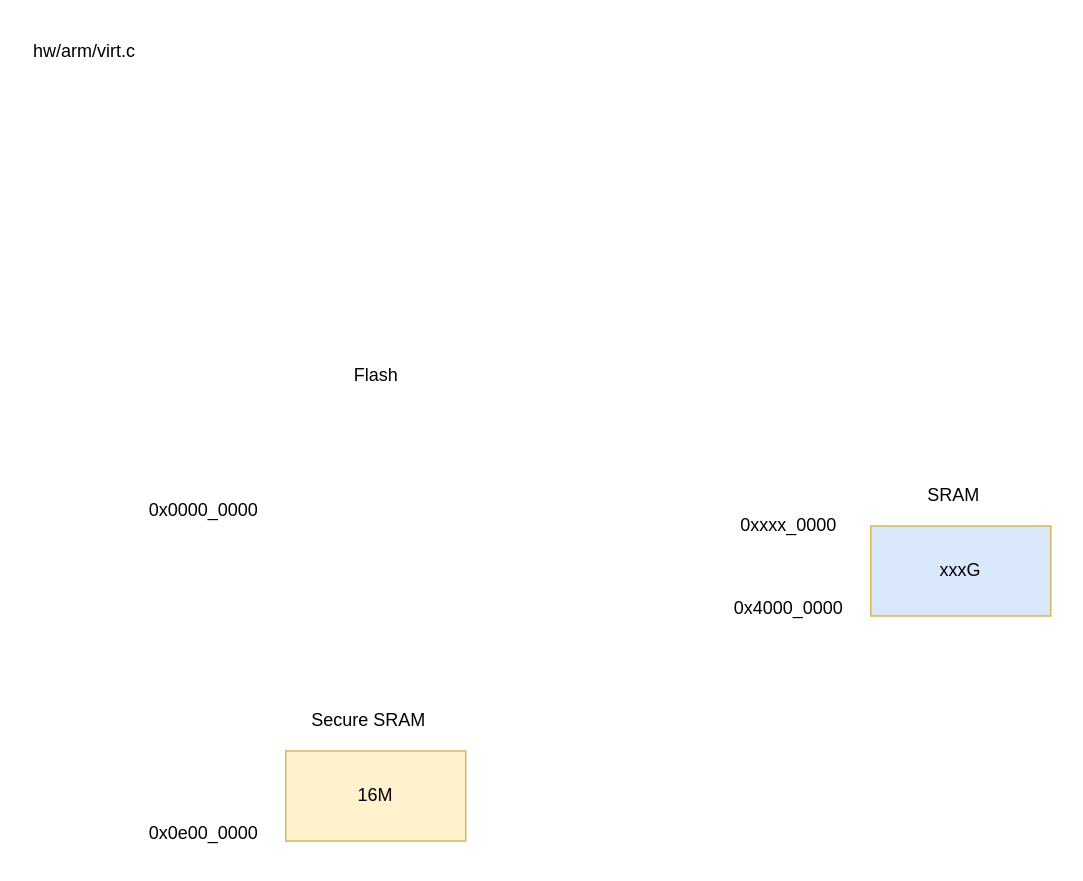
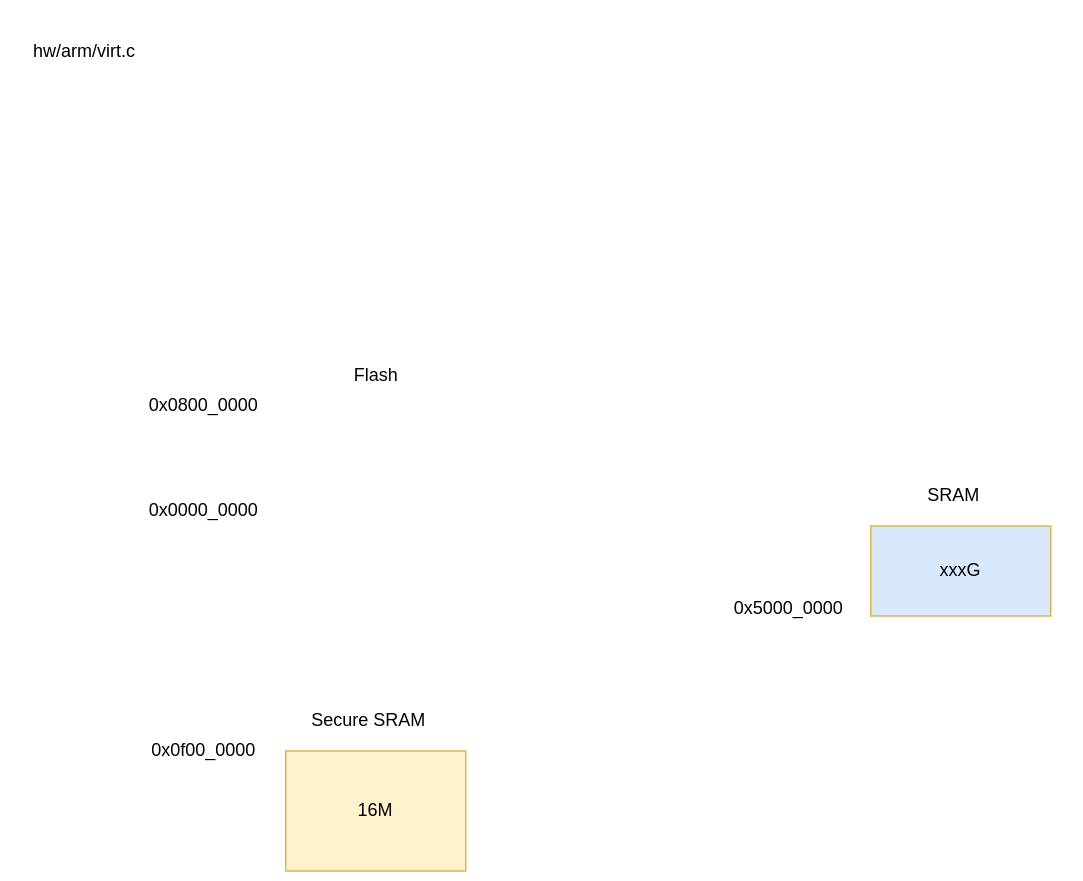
none -> (203, 406)
(788, 526) -> none
(789, 608) -> (789, 608)
none -> (203, 751)
(376, 796) -> (376, 811)
(203, 833) -> none
